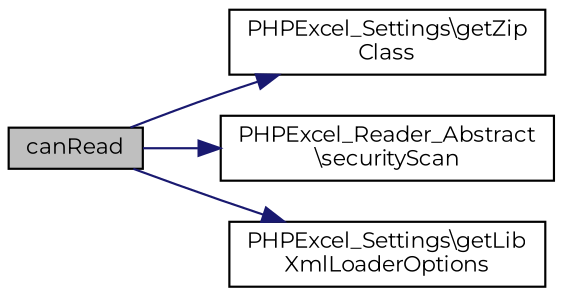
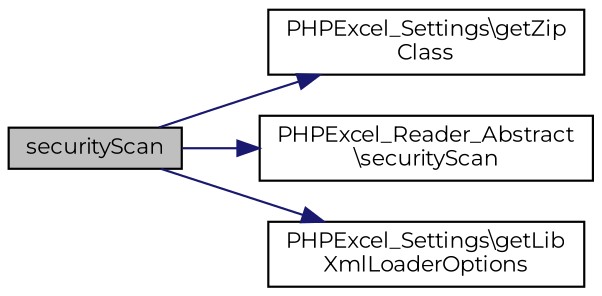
(76, 148) -> (95, 148)
